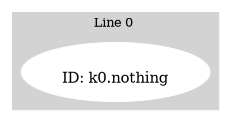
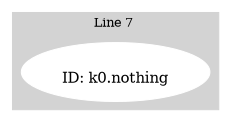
(116, 23) -> (116, 23)
